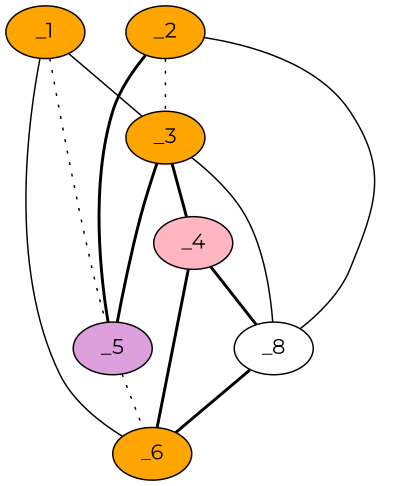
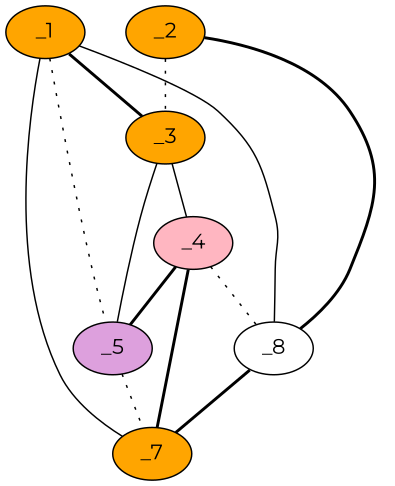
(106, 85) -> (106, 85)
(368, 146) -> (368, 146)
(100, 184) -> (153, 296)
(179, 190) -> (179, 190)
(252, 229) -> (243, 138)
(134, 242) -> (134, 242)
(234, 296) -> (234, 296)
(152, 454) -> (152, 454)
